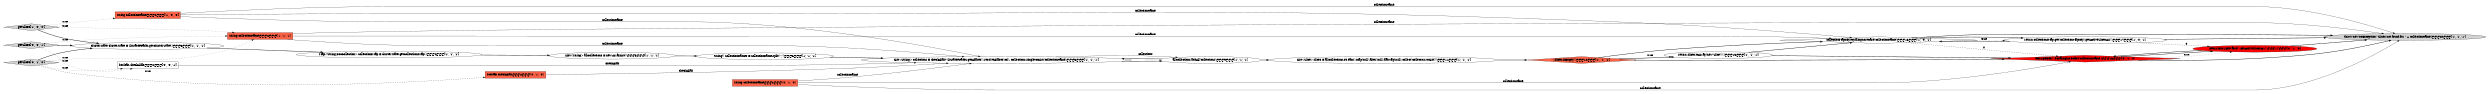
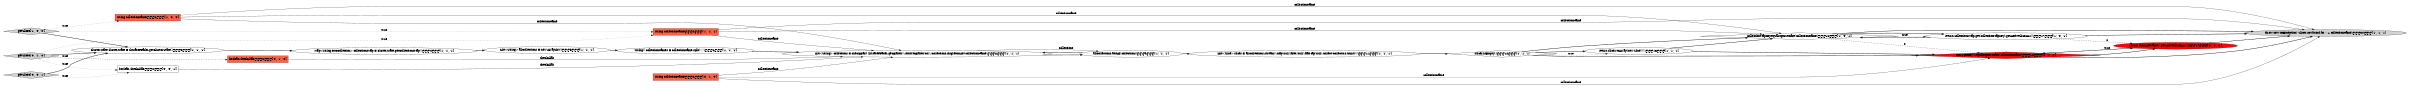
(135, 38) -> none
(1582, 60) -> (1502, 54)
